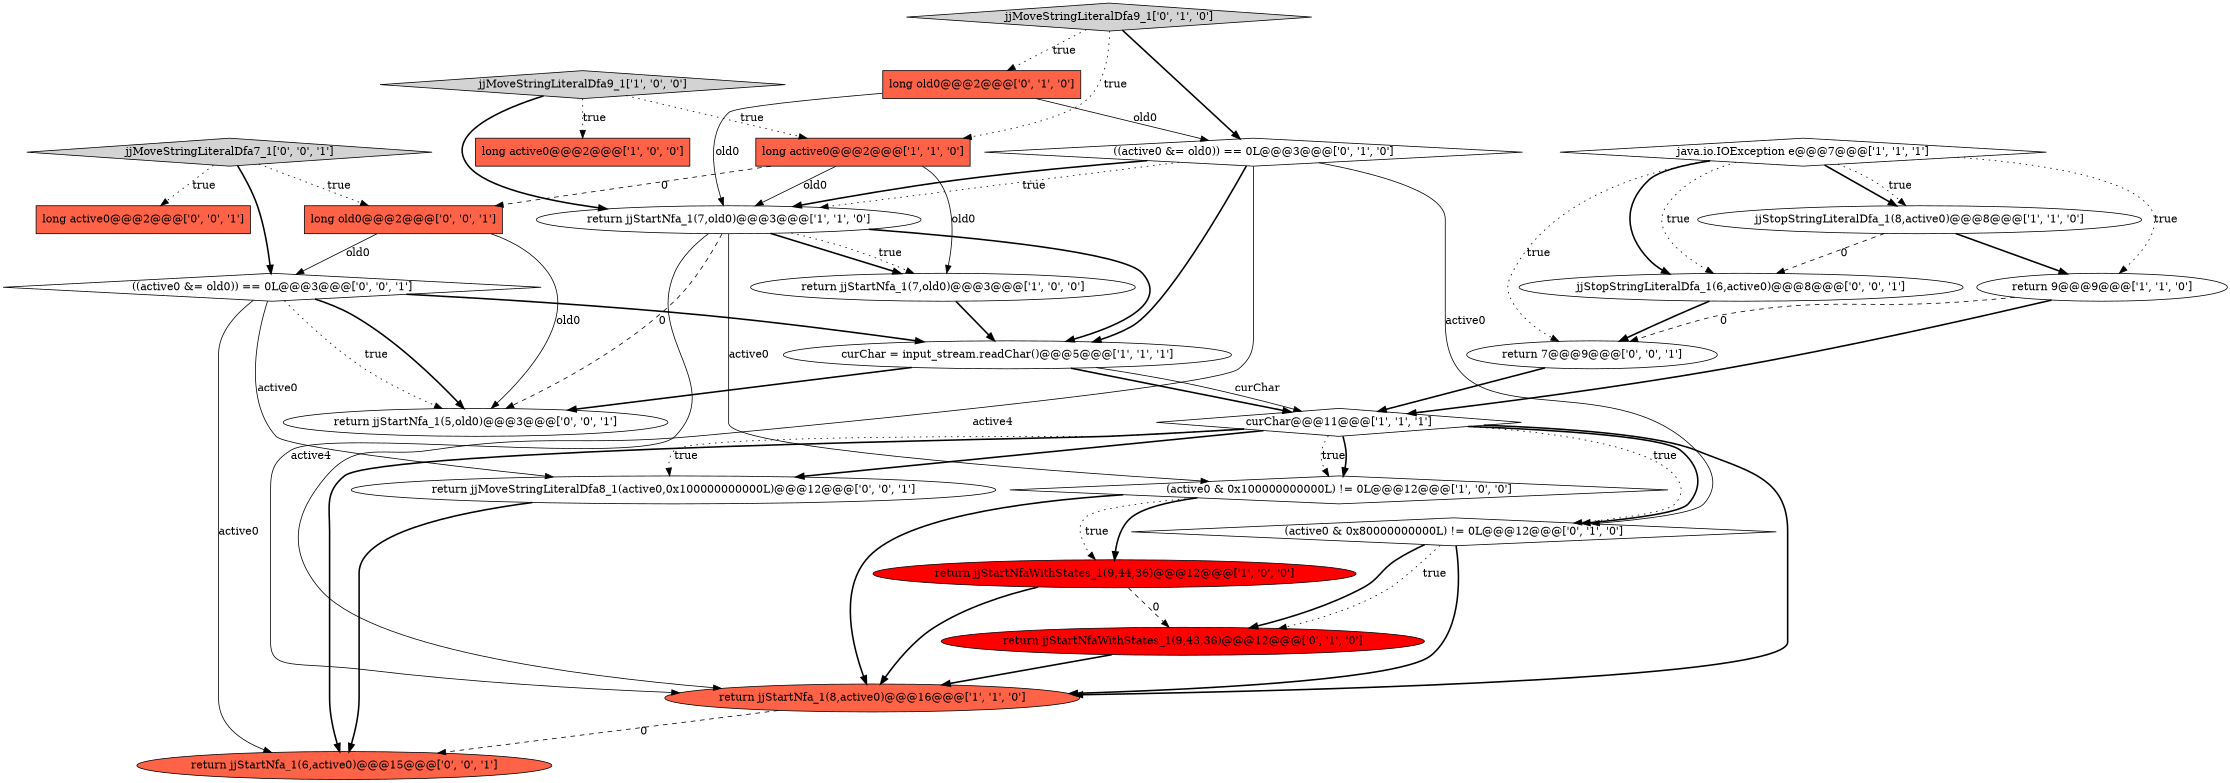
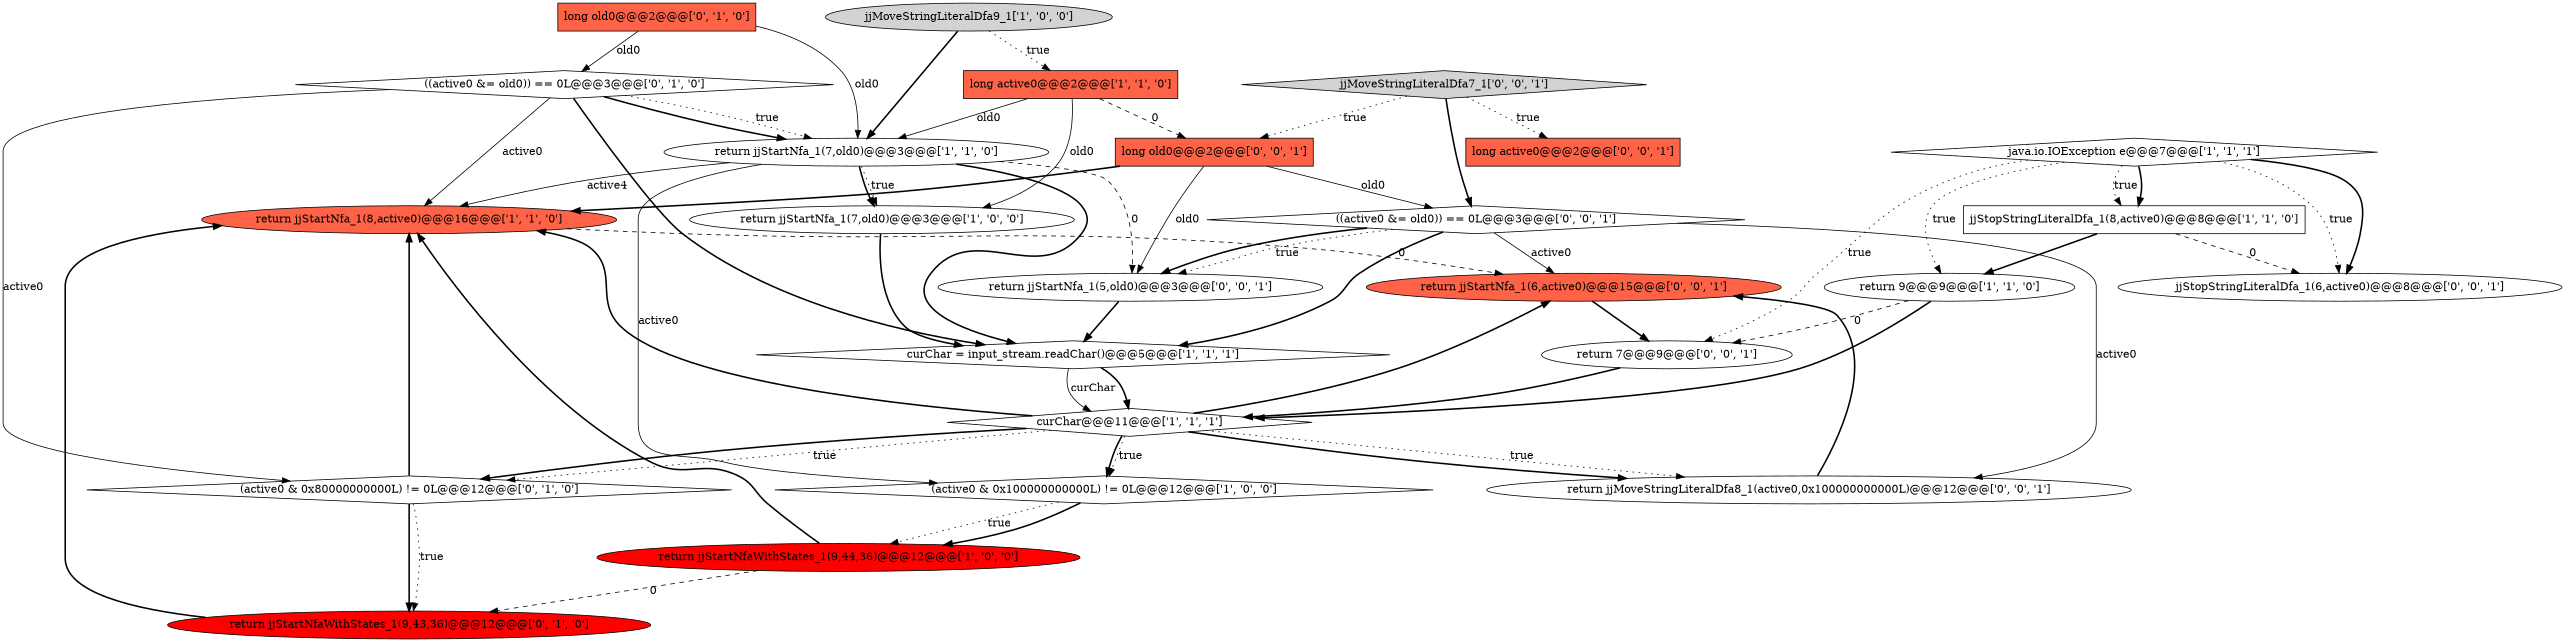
(1109, 17) -> none
(583, 85) -> (969, 17)
(583, 152) -> none
(1920, 220) -> (2134, 220)
(1668, 319) -> (1617, 319)
(1007, 355) -> (1073, 355)
(744, 388) -> (1104, 318)
(993, 422) -> (523, 152)
(930, 524) -> (851, 195)
